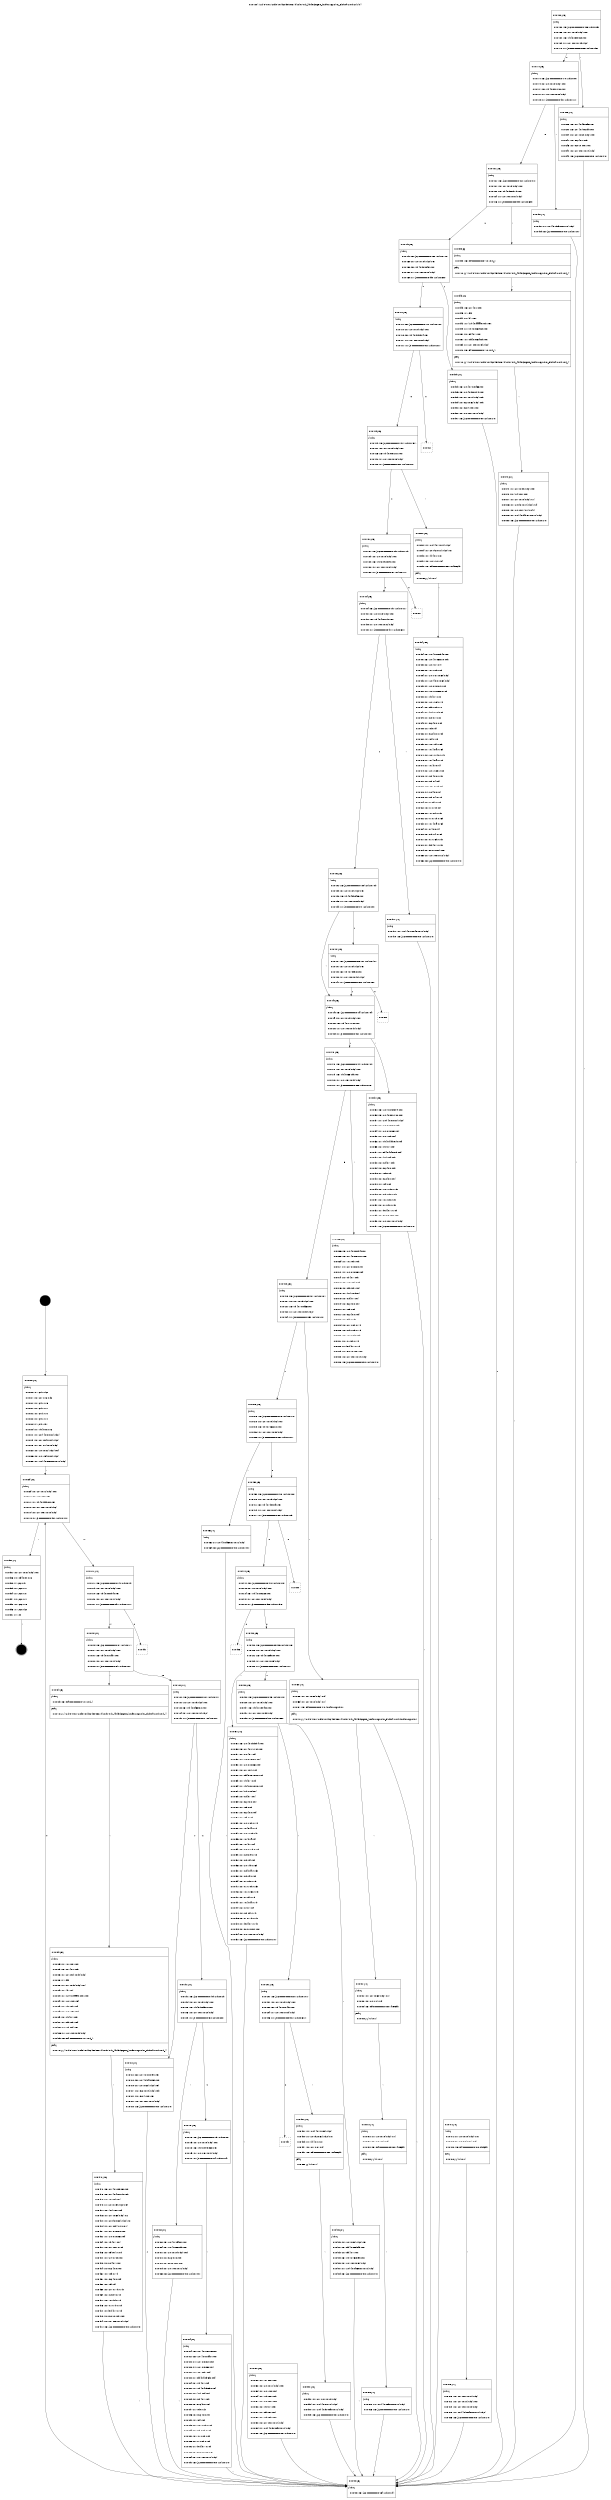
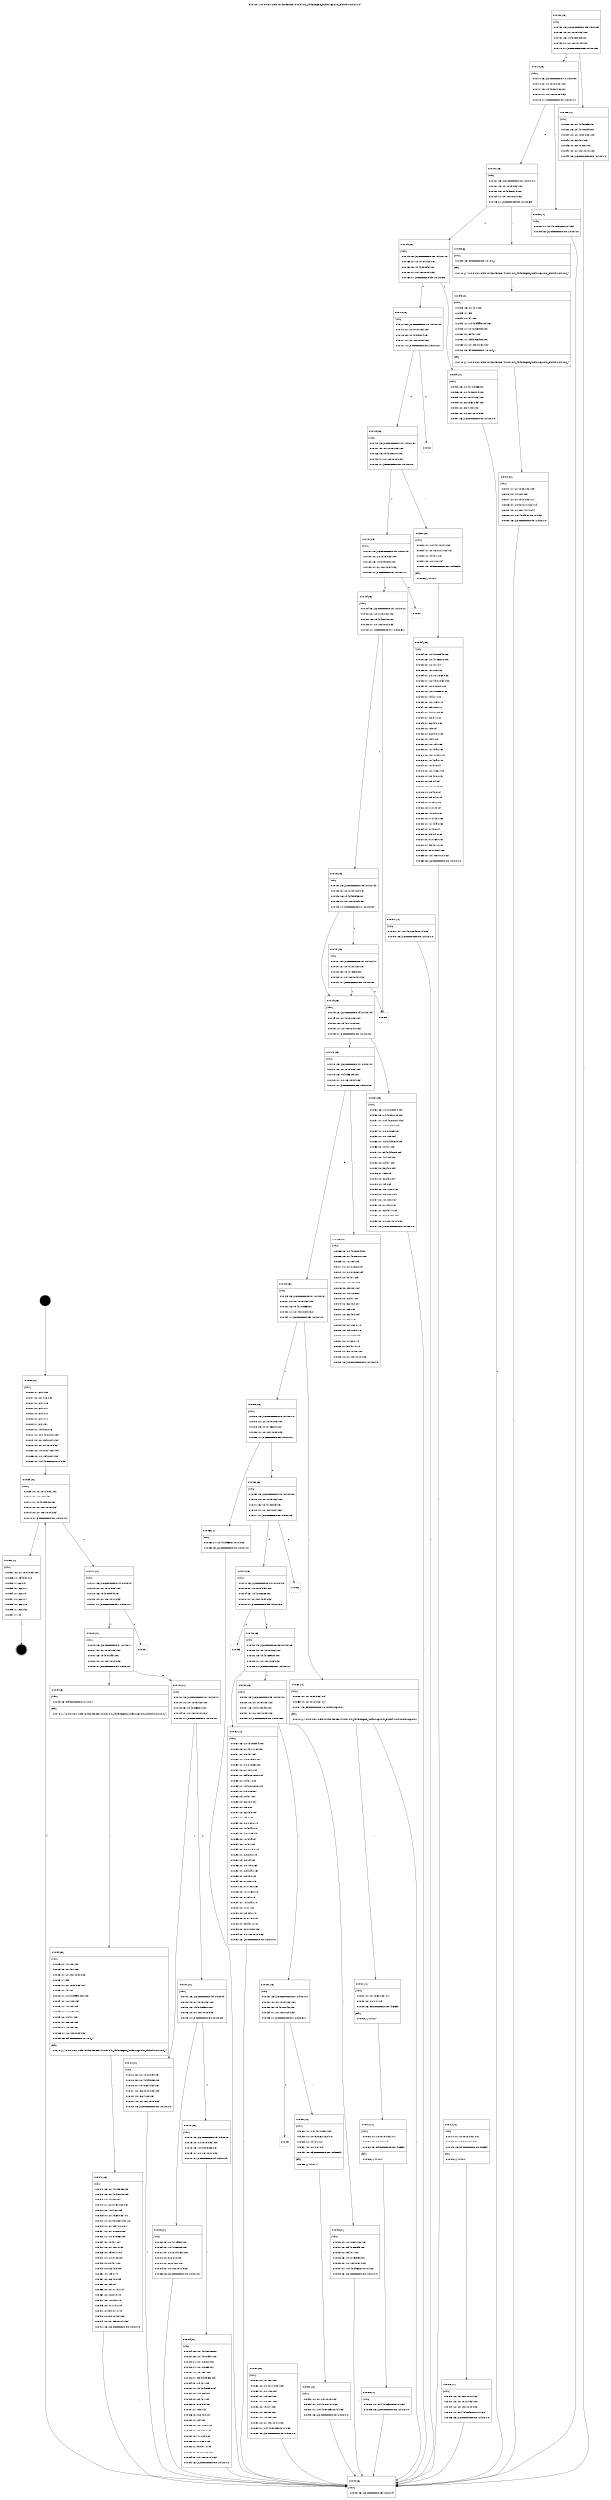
(397, 774) -> (383, 823)
